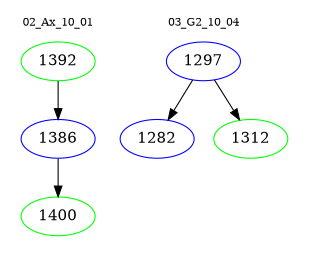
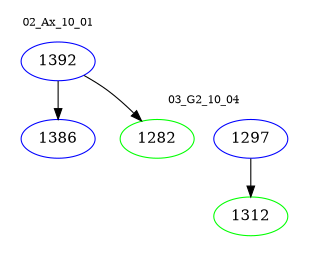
(58, 61) -> (58, 61)
(183, 95) -> (119, 99)
(157, 139) -> (157, 139)
(58, 216) -> none
